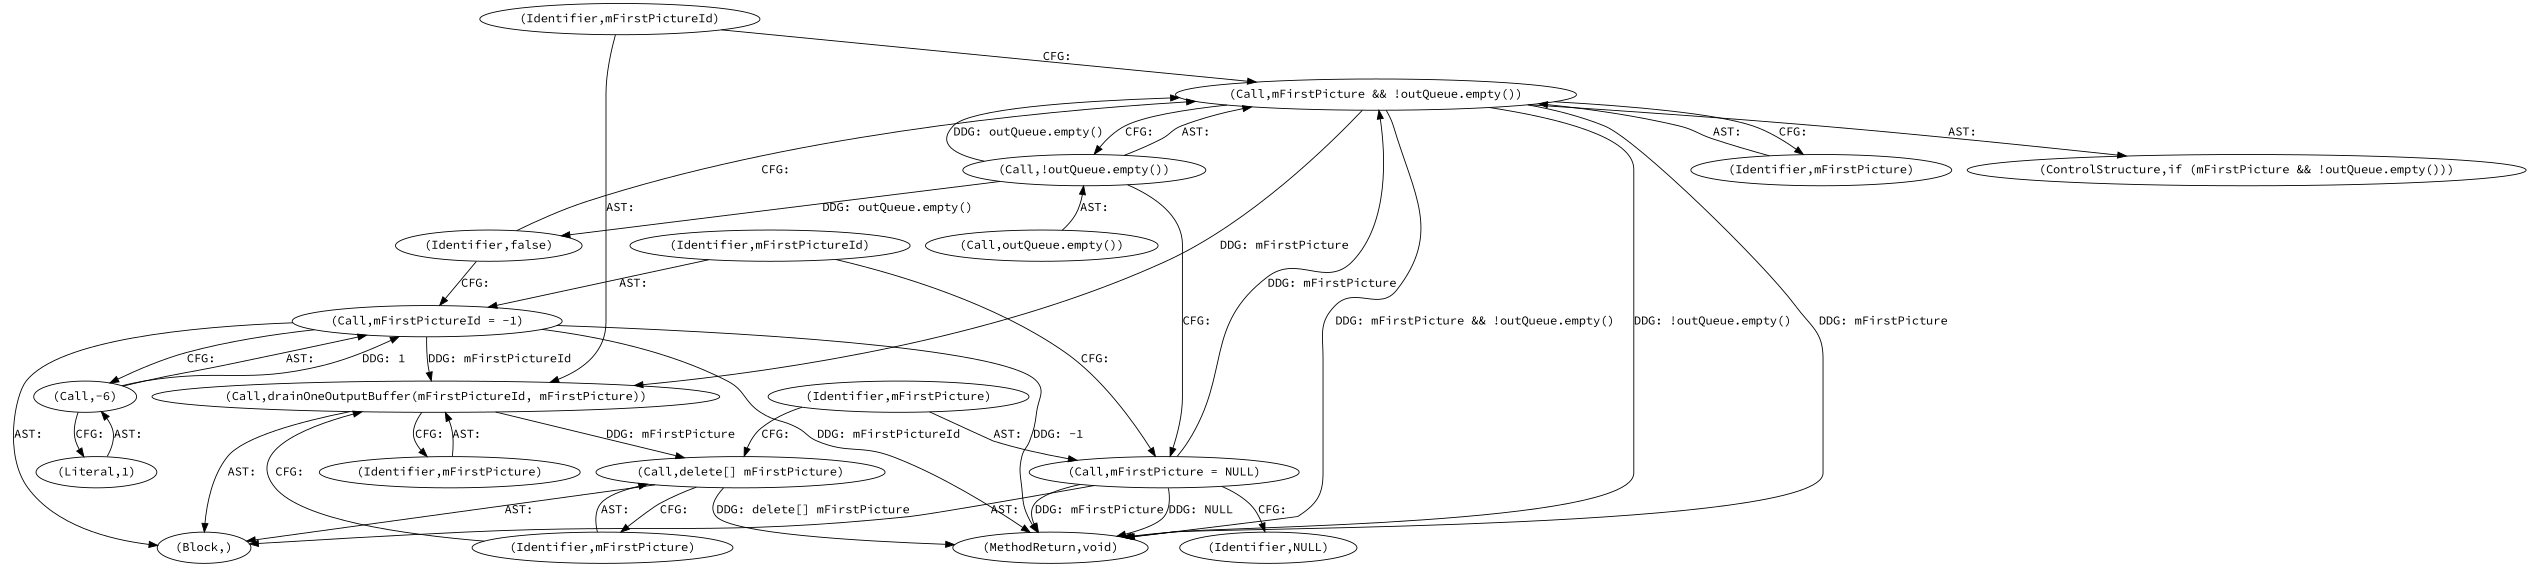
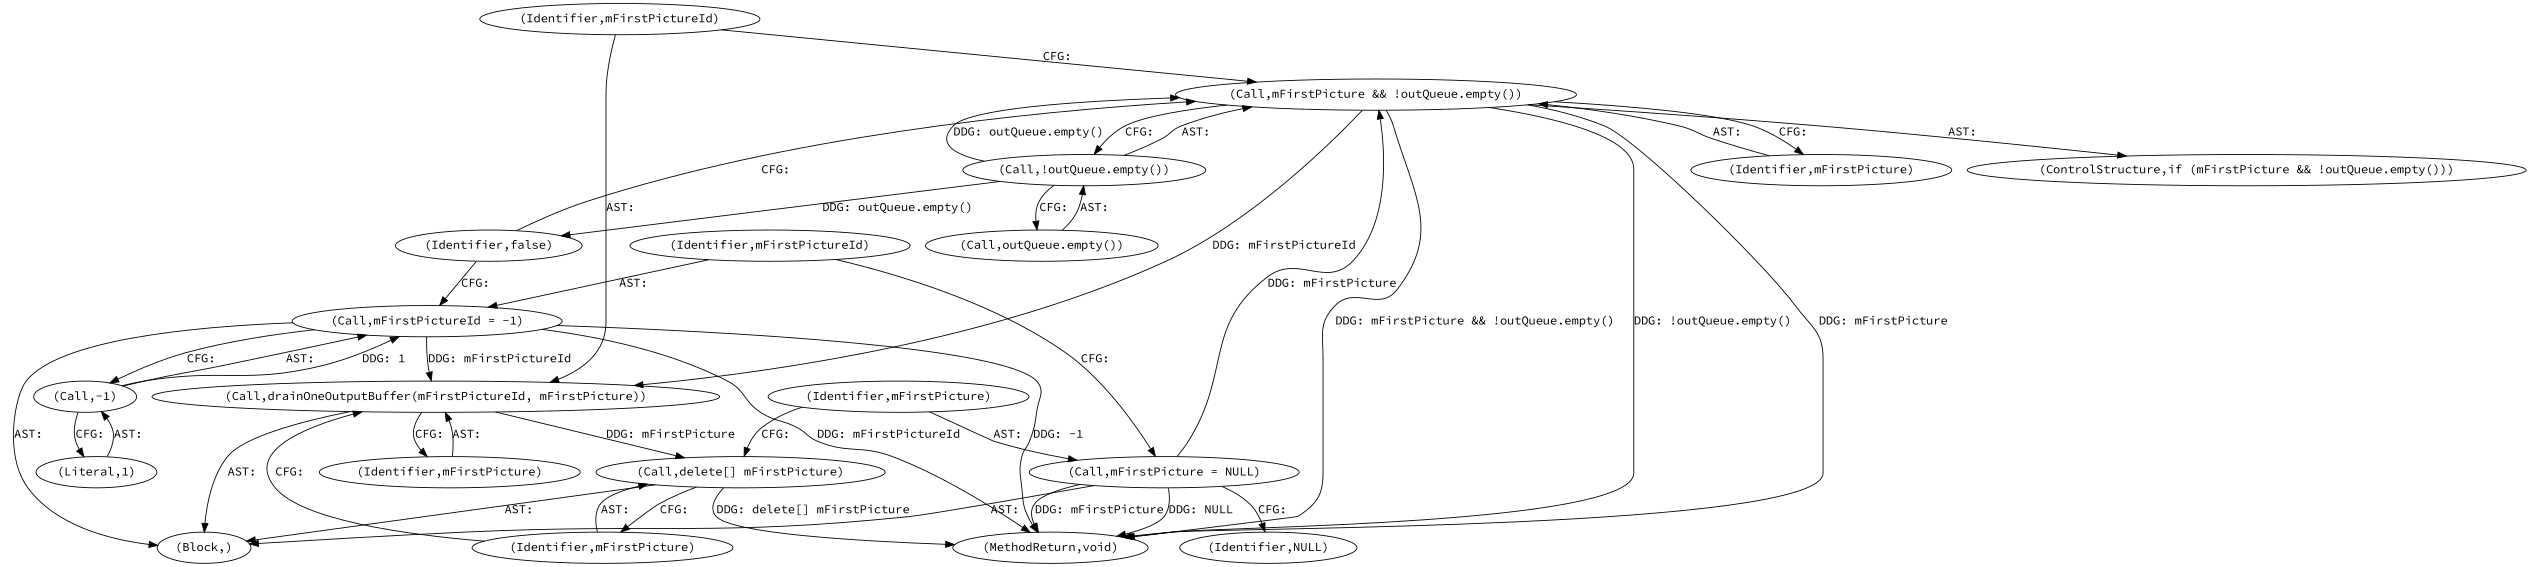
(1284, 246) -> (1284, 246)
(1182, 304) -> (1040, 201)
(85, 397) -> (85, 397)
